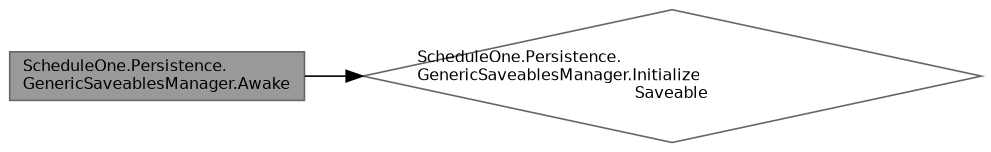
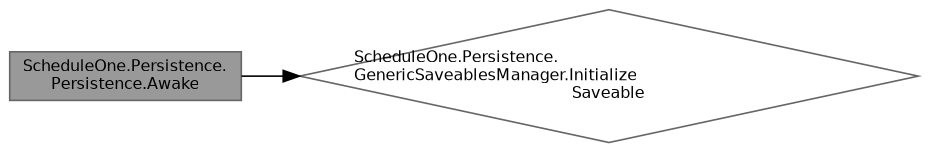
(157, 76) -> (126, 76)
